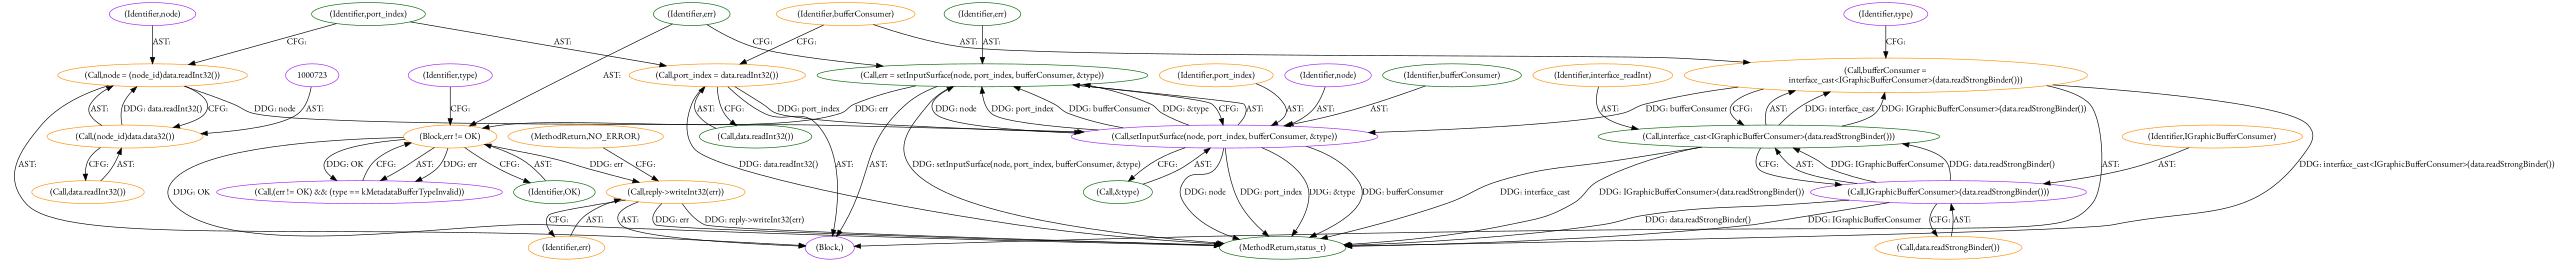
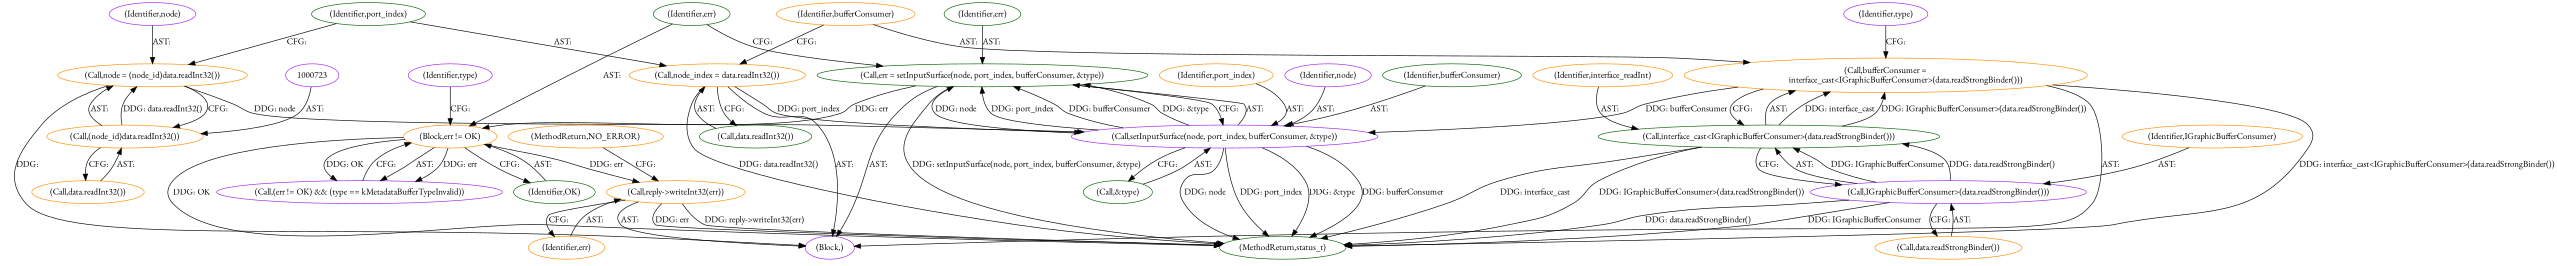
(717, 75) -> (717, 75)
(125, 137) -> (125, 137)
(29, 164) -> (29, 164)
